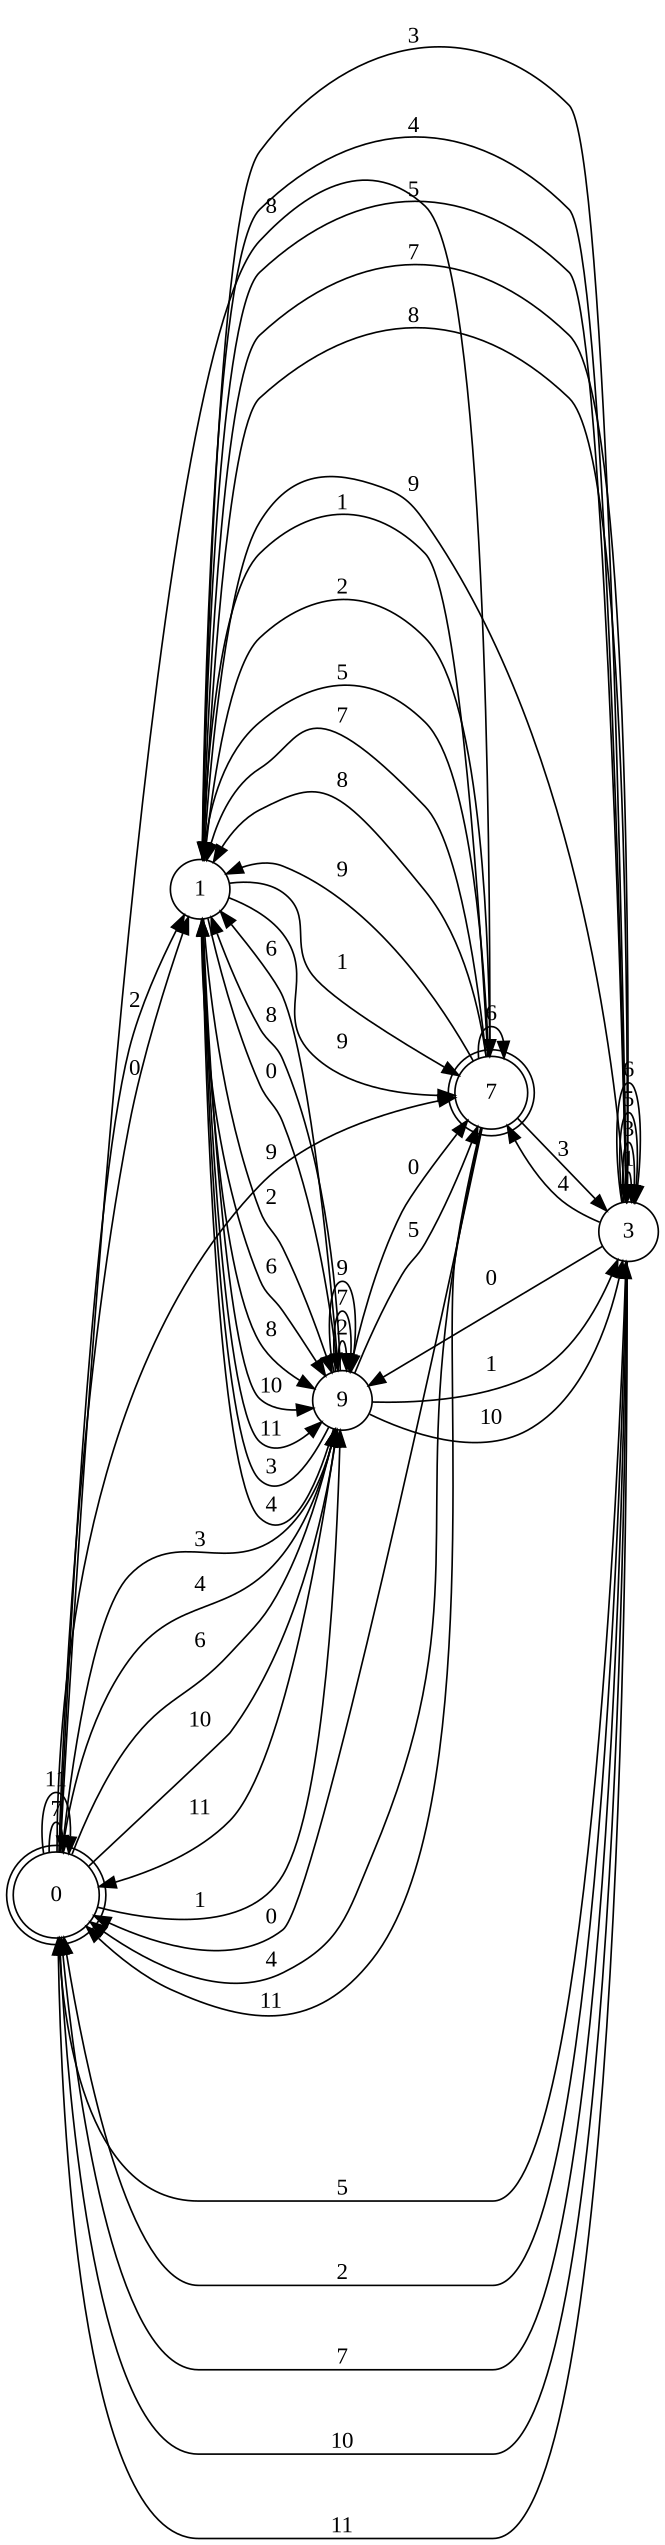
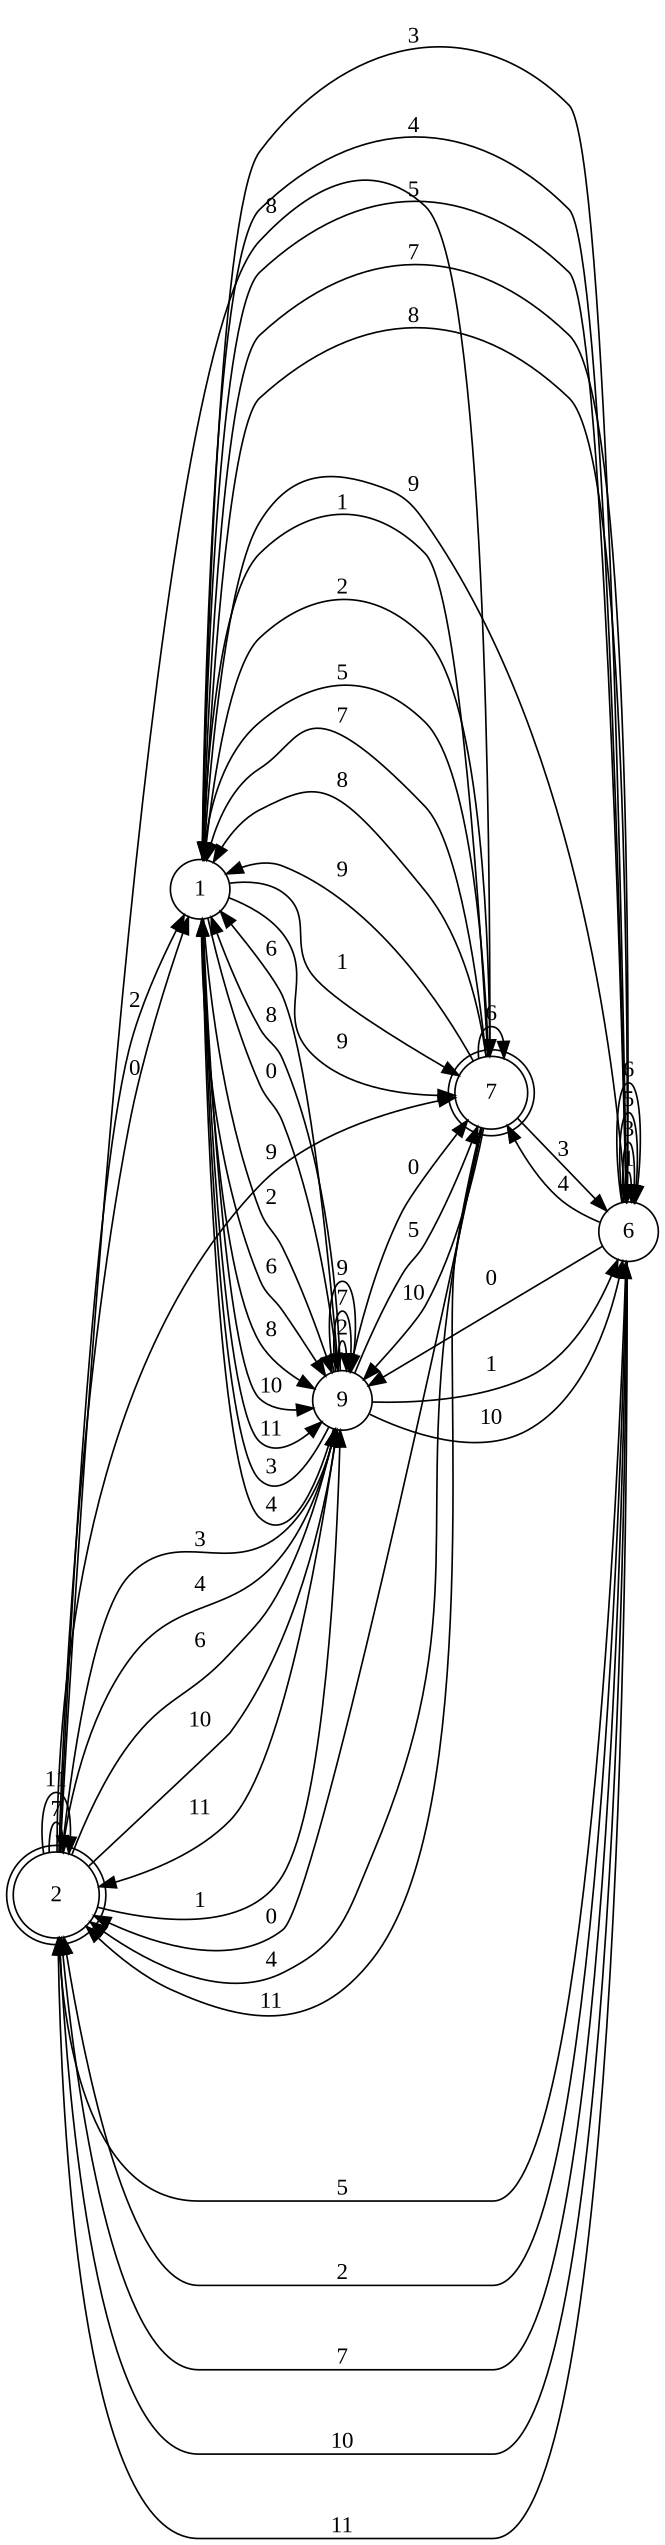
(629, 1232) -> (629, 1232)
none -> (440, 1275)
(56, 1895) -> (56, 1895)
